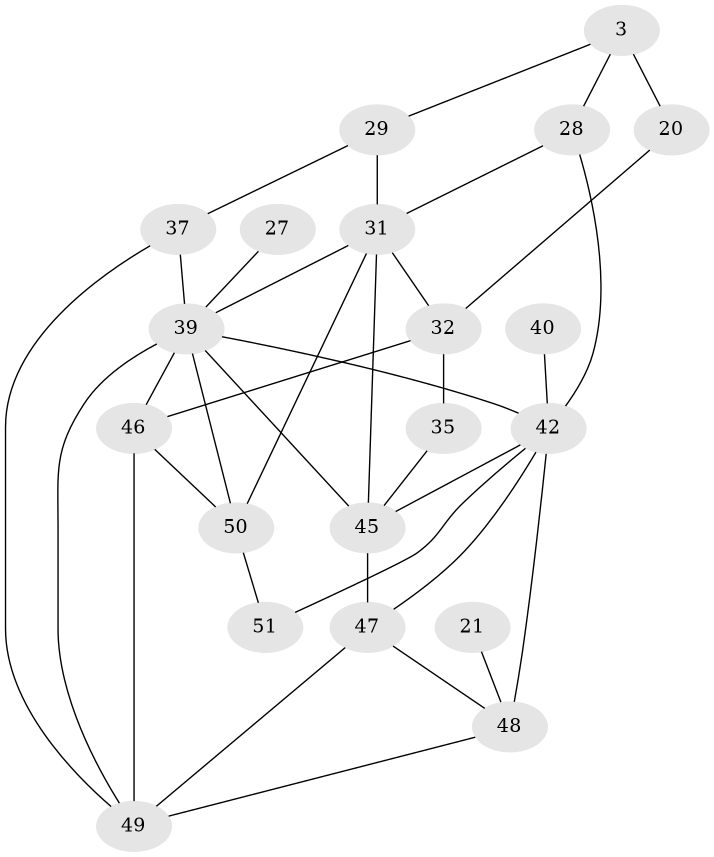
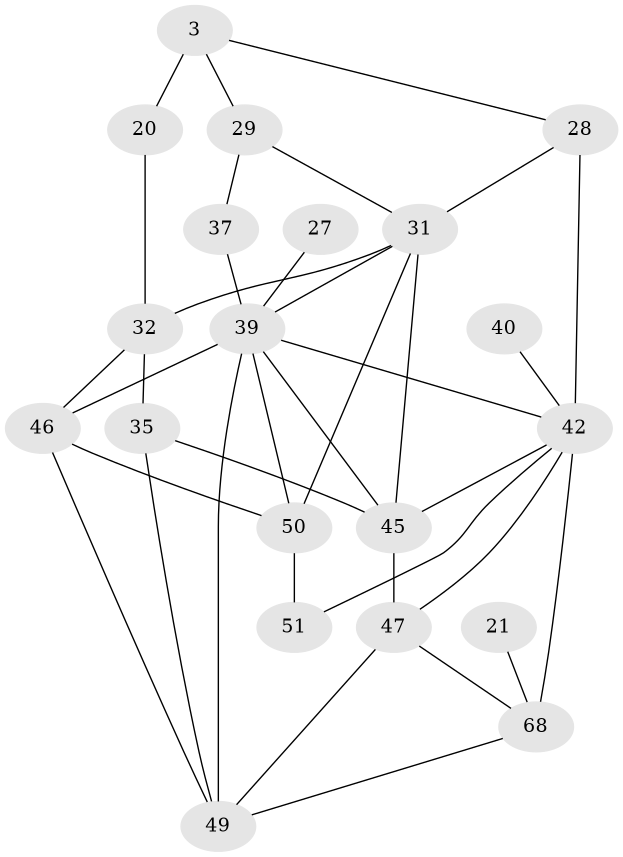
(6, 513) -> (175, 628)
(510, 727) -> (536, 727)
